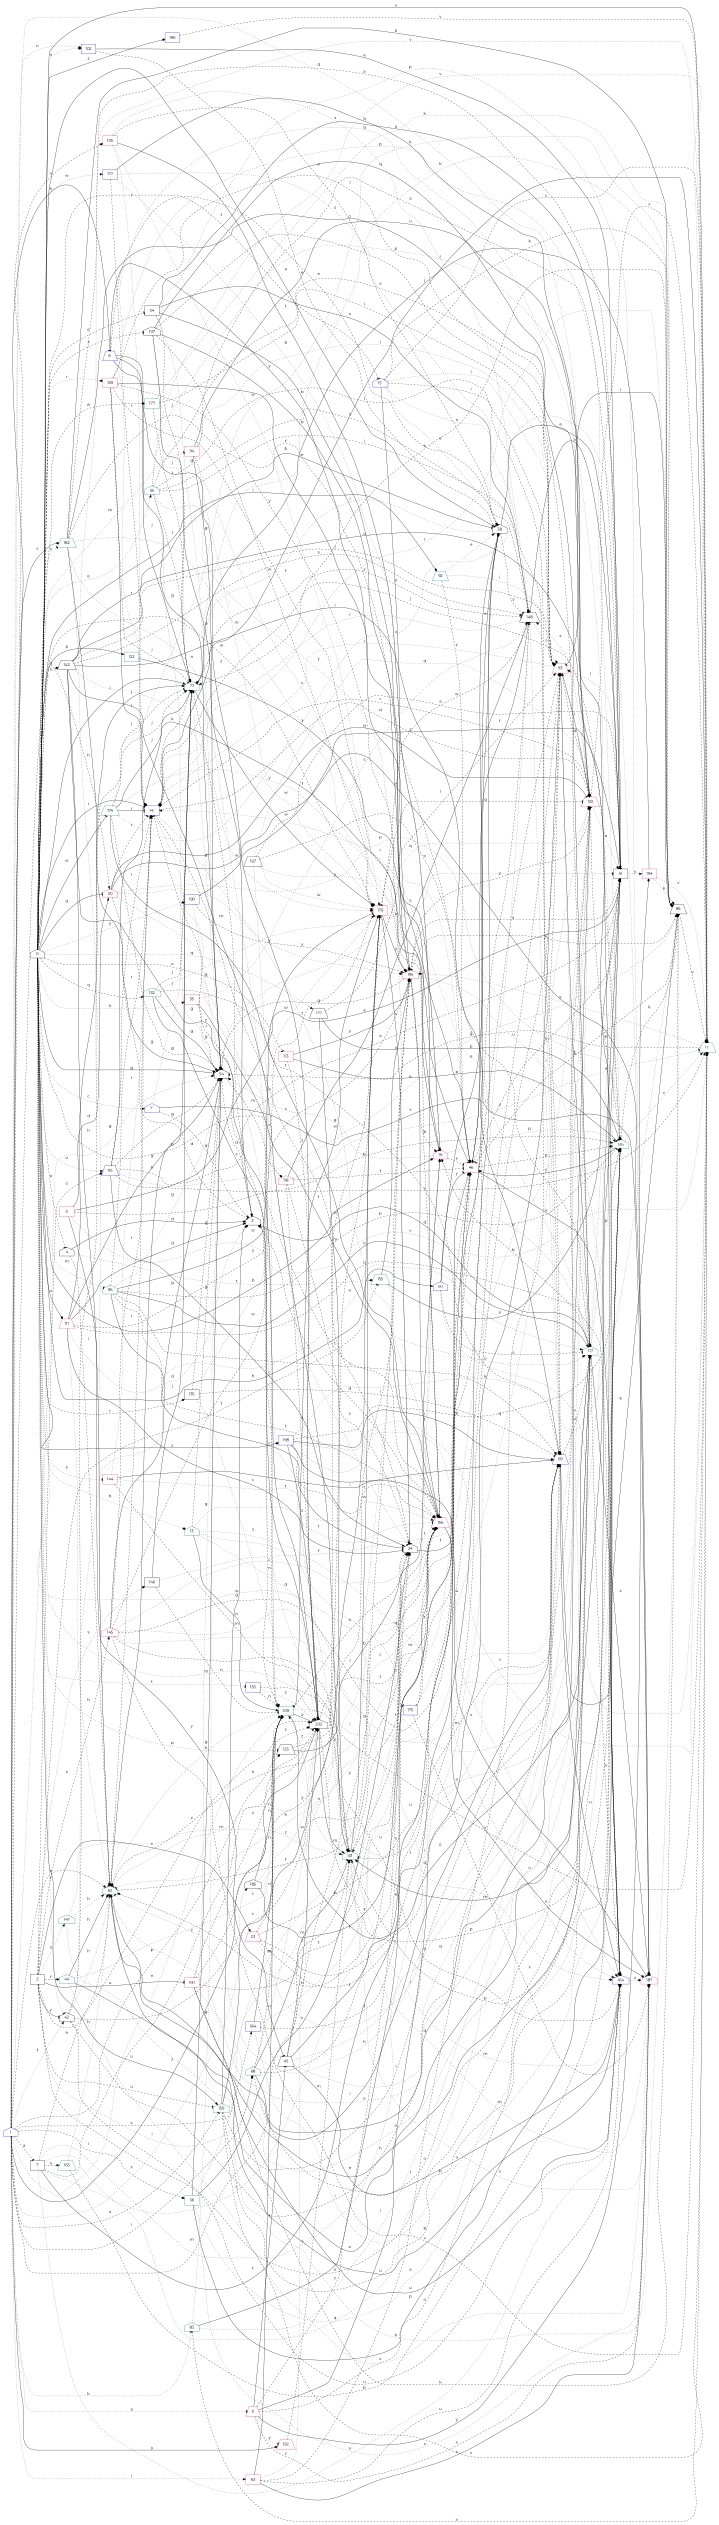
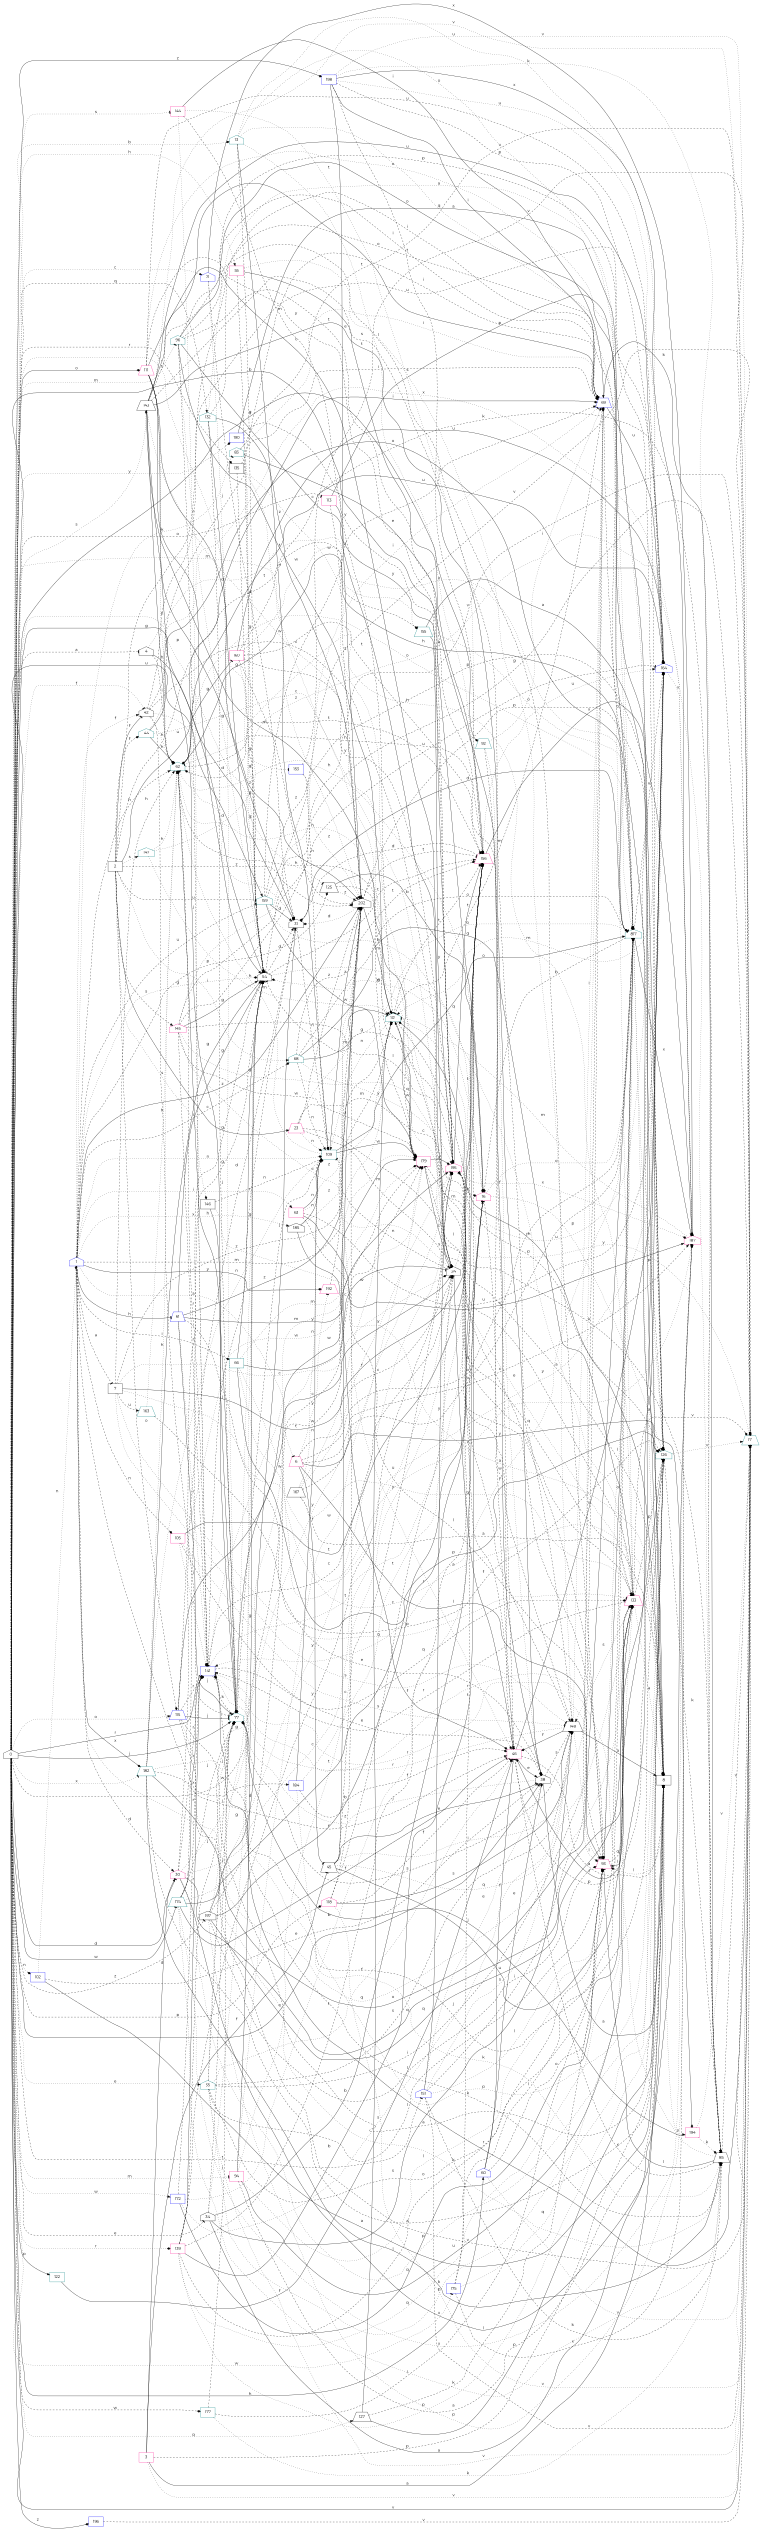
(152, 311) -> (208, 2217)
(14, 1065) -> (57, 1621)
(590, 1351) -> (633, 934)
